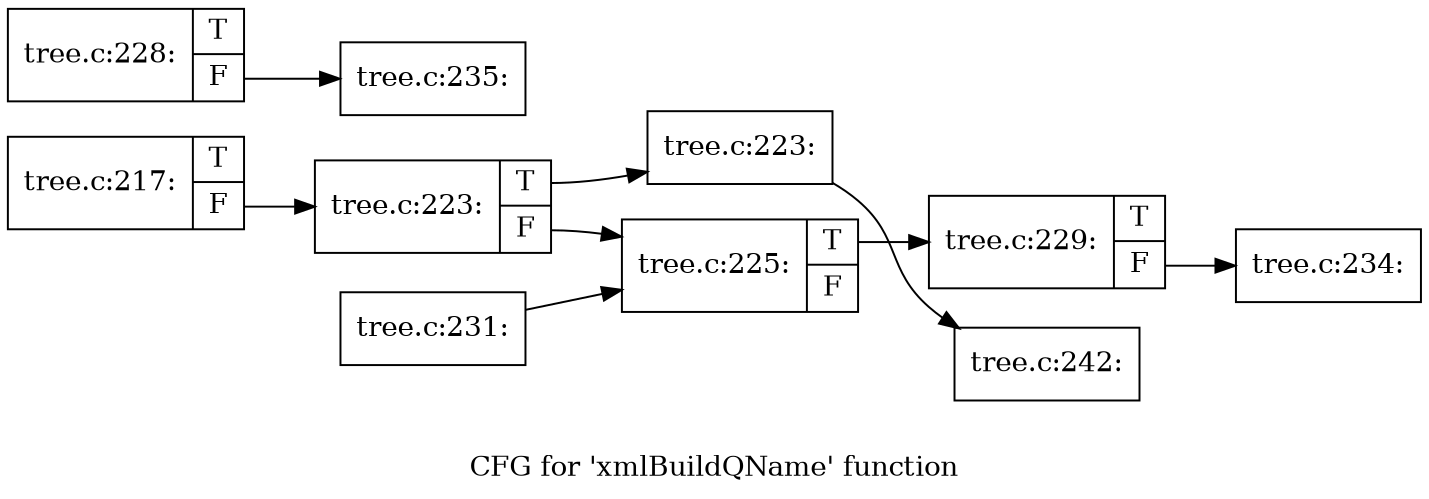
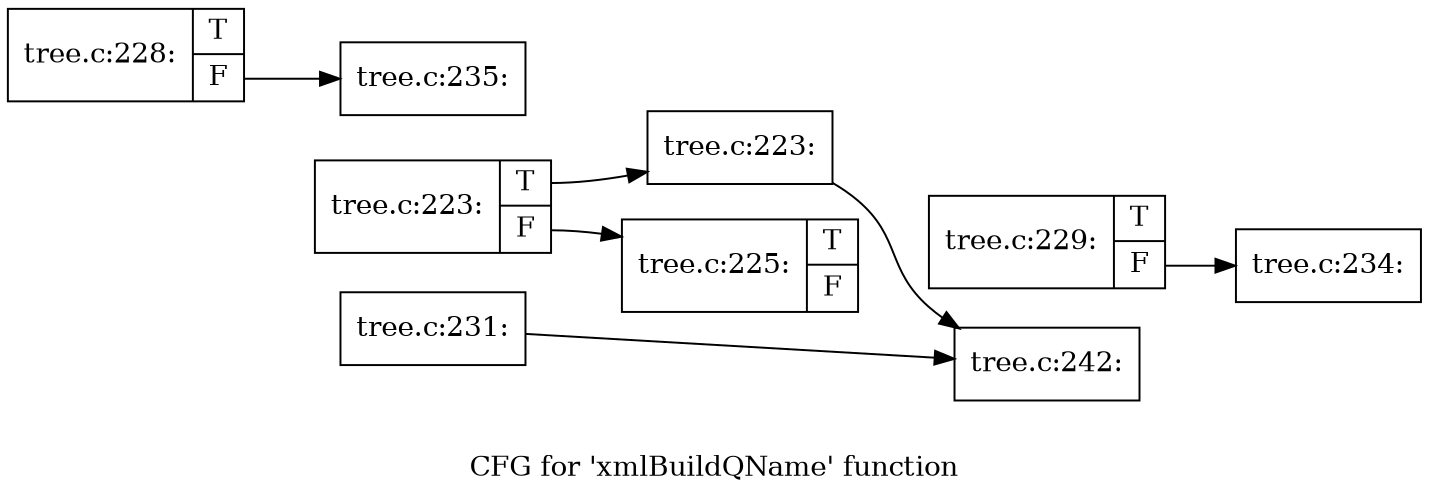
(126, 183) -> none
(875, 242) -> none
(564, 302) -> (730, 346)
